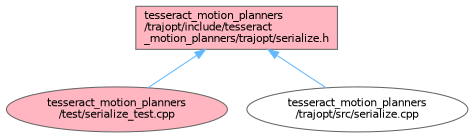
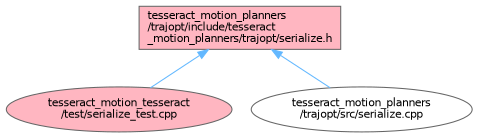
(117, 109) -> (119, 109)
